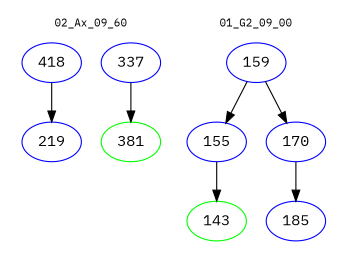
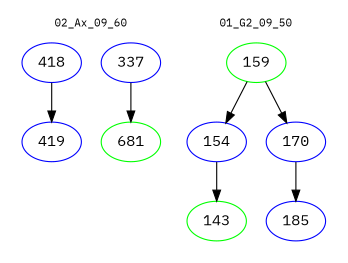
(256, 24) -> (256, 24)
(256, 63) -> (256, 63)
(52, 142) -> (52, 142)
(131, 142) -> (131, 142)
(217, 142) -> (217, 142)
